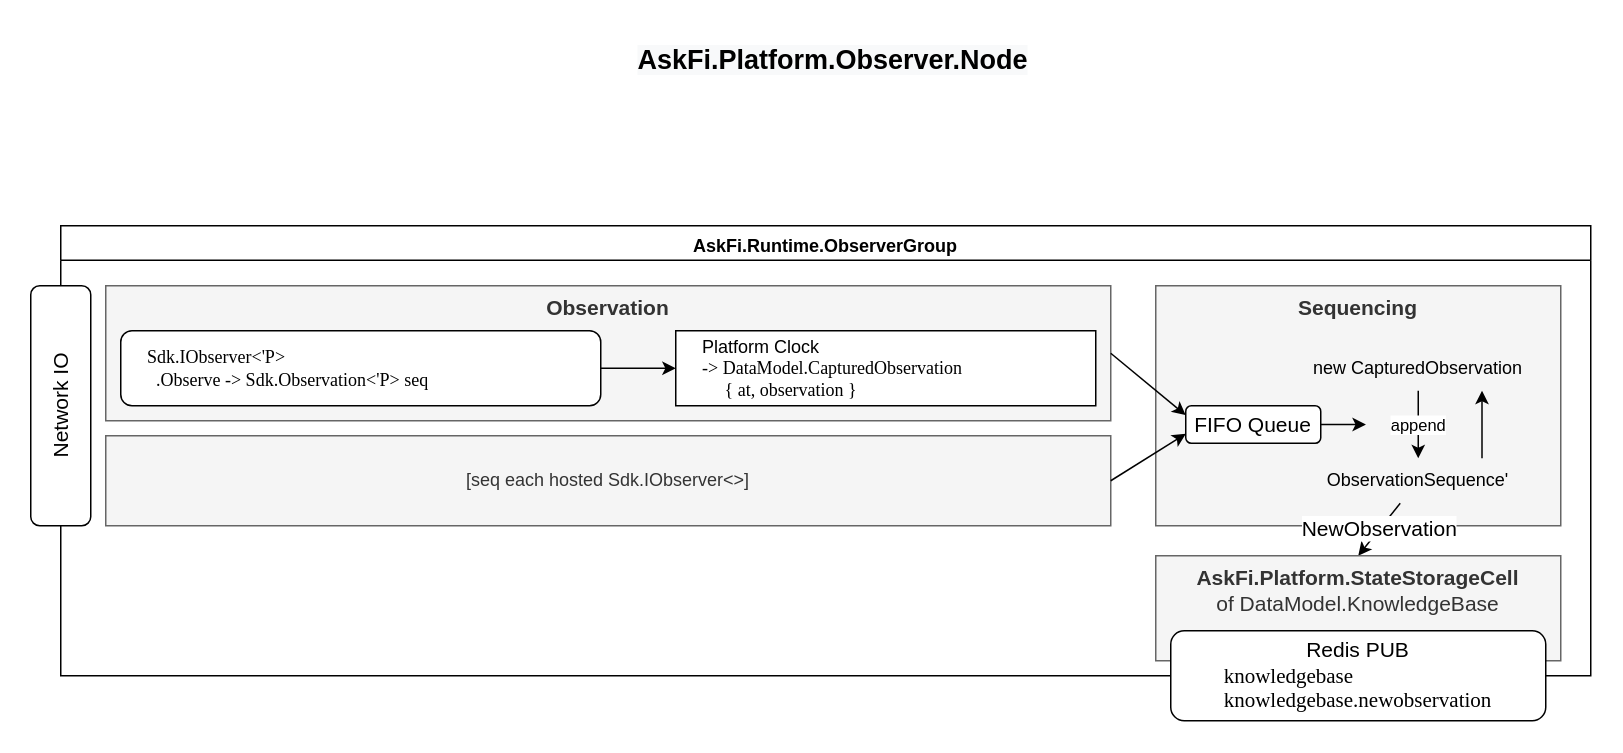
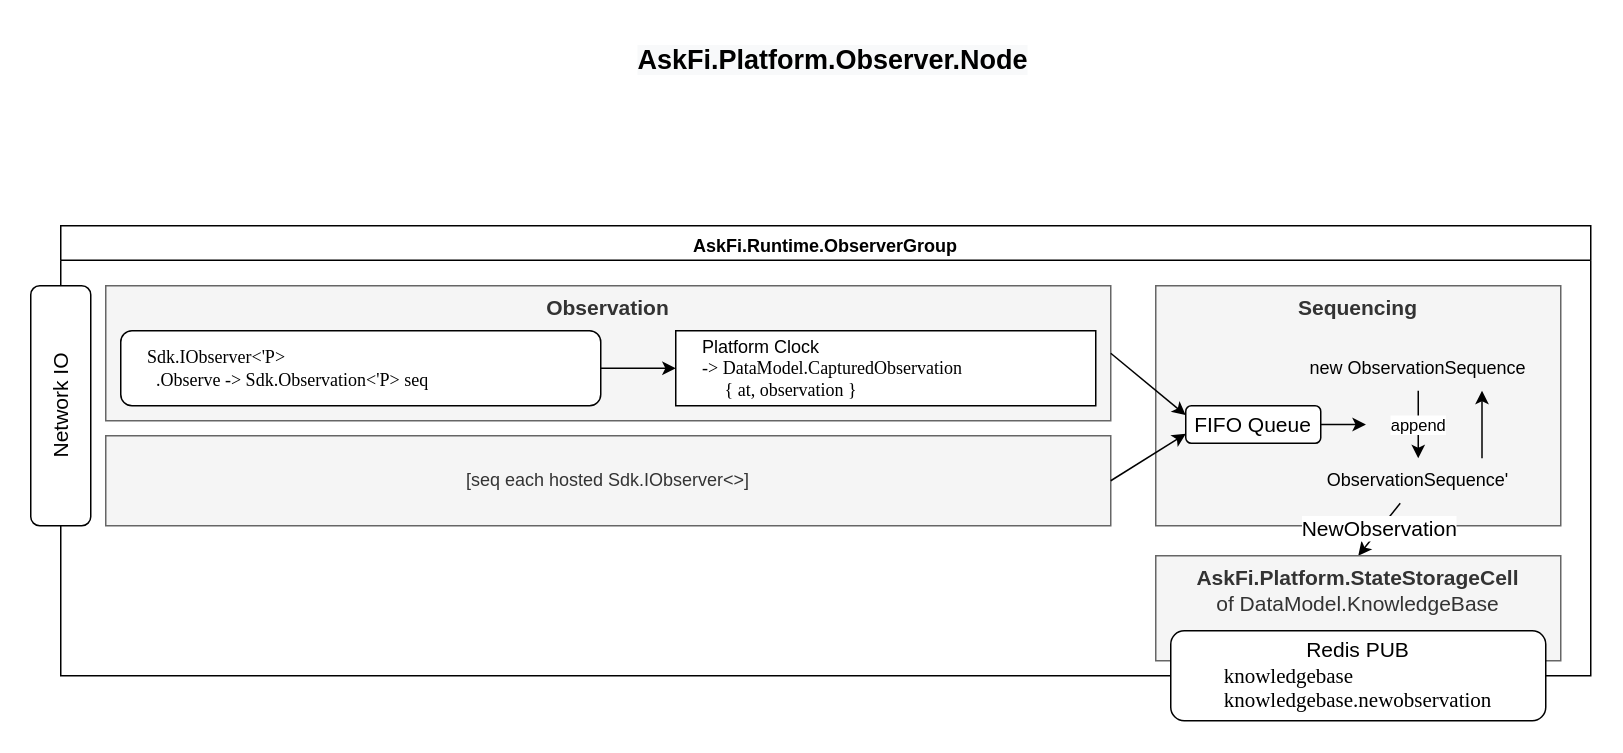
(1418, 368) -> (1418, 368)
